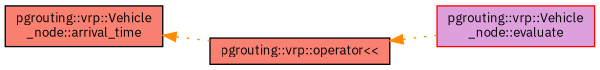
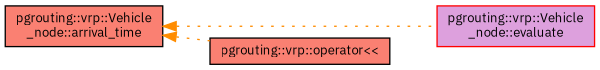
(420, 37) -> (307, 26)
